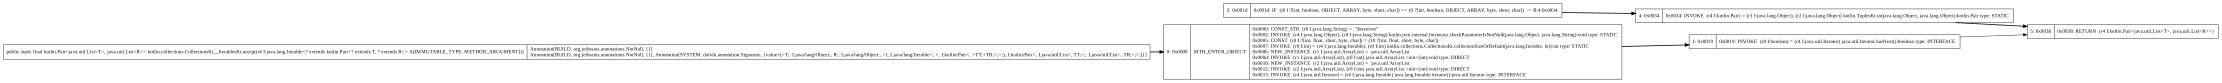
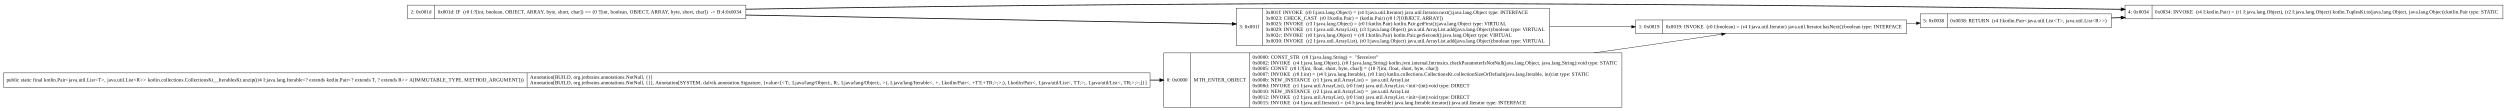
(1989, 24) -> (2116, 18)
none -> (1393, 27)
(1654, 46) -> (1658, 44)
